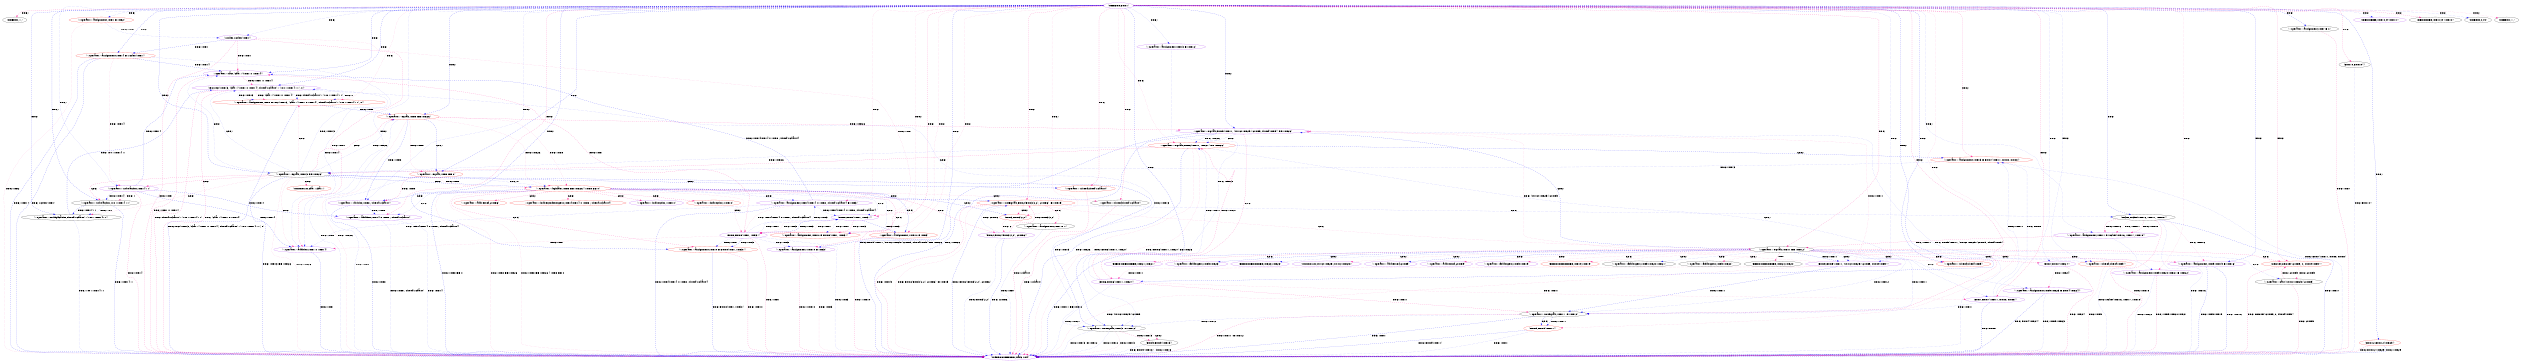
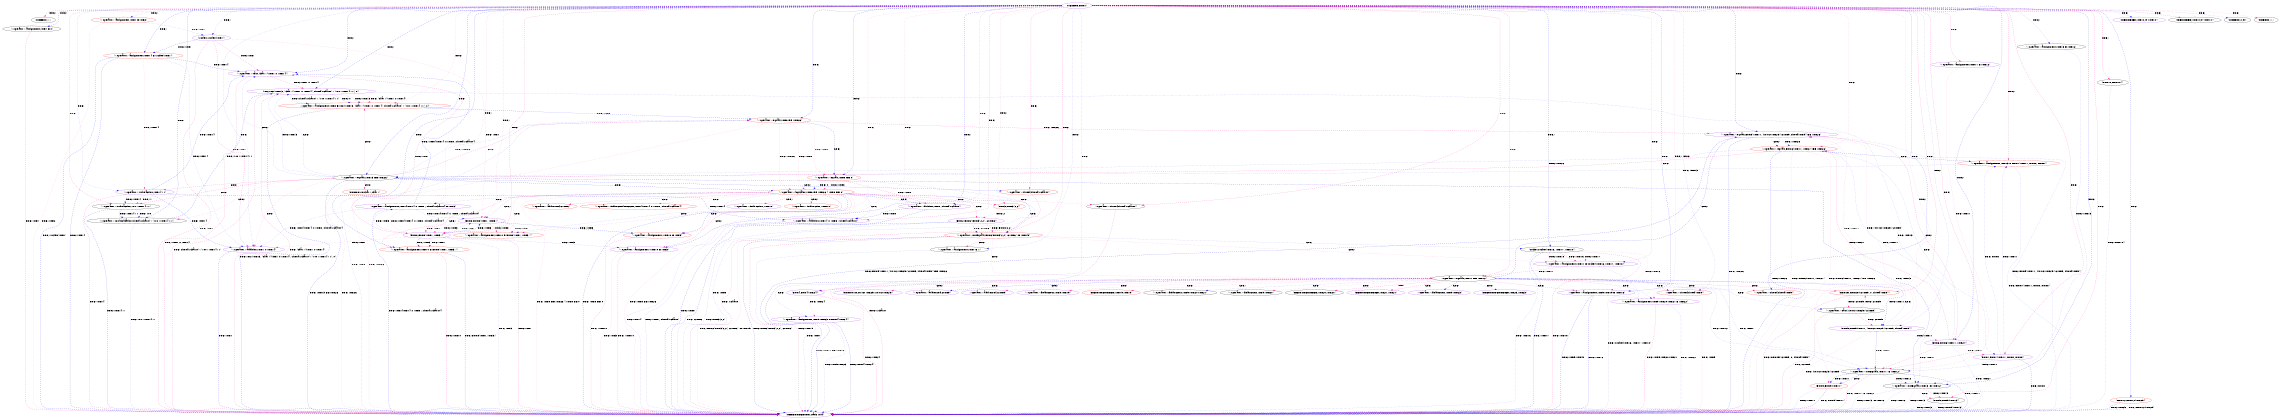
(477, 7) -> (460, 8)
none -> (2057, 12)
(1171, 47) -> (2051, 47)
none -> (1965, 65)
none -> (1072, 155)
(387, 158) -> none
(809, 191) -> (922, 197)
(1021, 210) -> (1275, 249)
(1260, 264) -> (1504, 293)
none -> (1863, 319)
